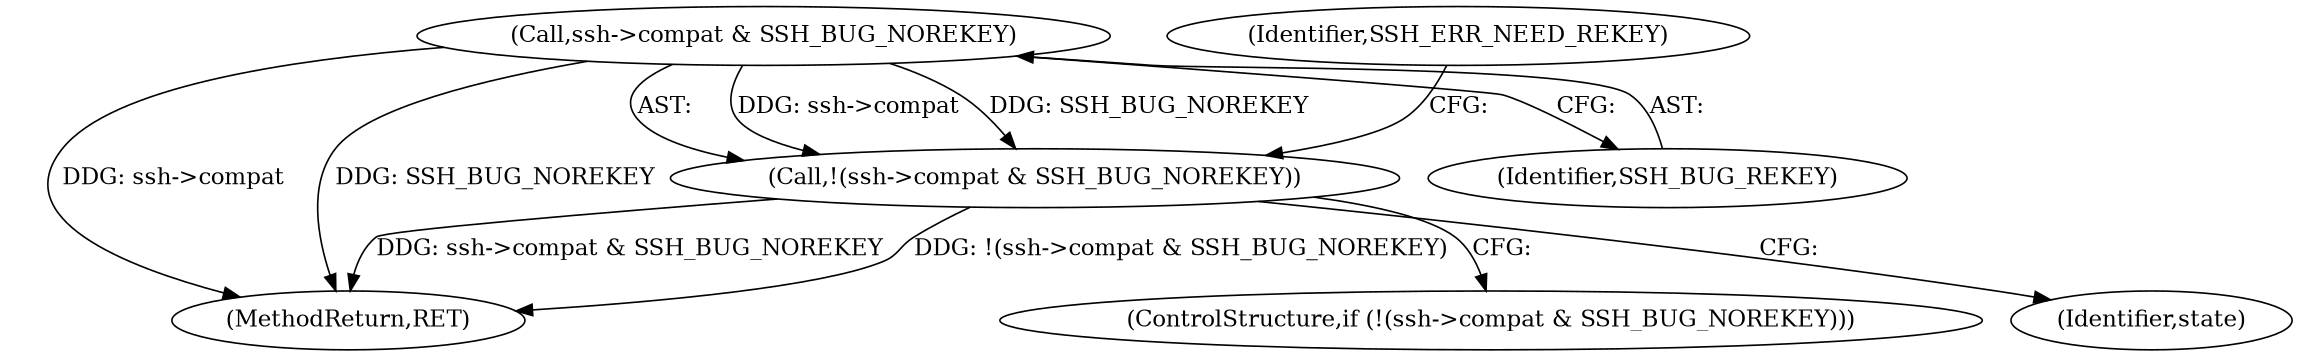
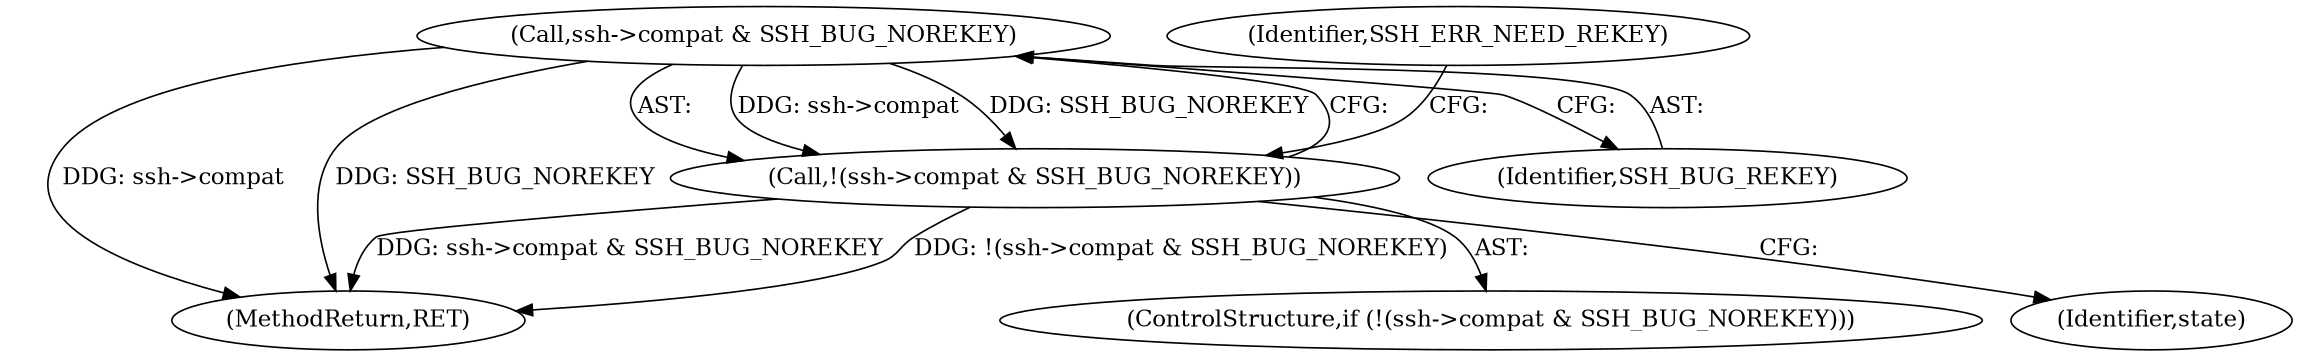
none -> (1293, 87)
(1506, 249) -> (1506, 249)
